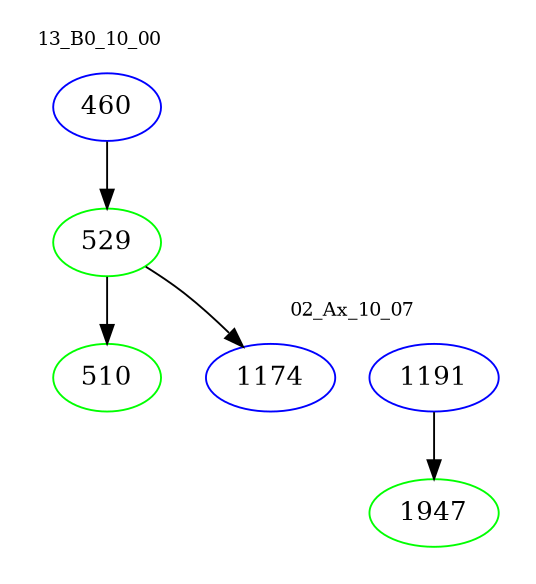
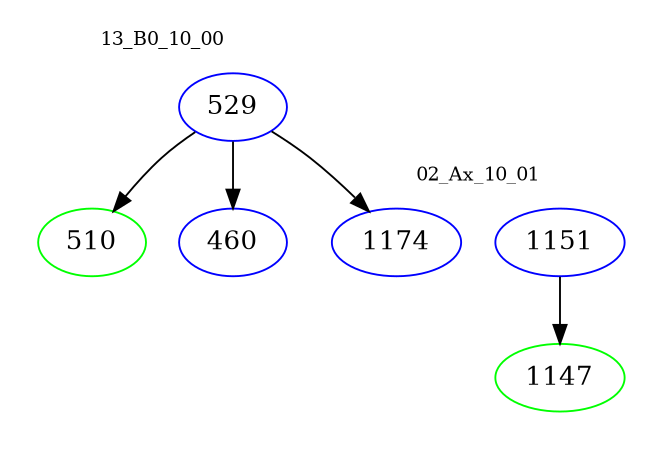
(107, 166) -> (233, 166)
(107, 242) -> (233, 107)
(352, 311) -> (478, 176)
(434, 378) -> (560, 242)
(434, 513) -> (560, 378)
